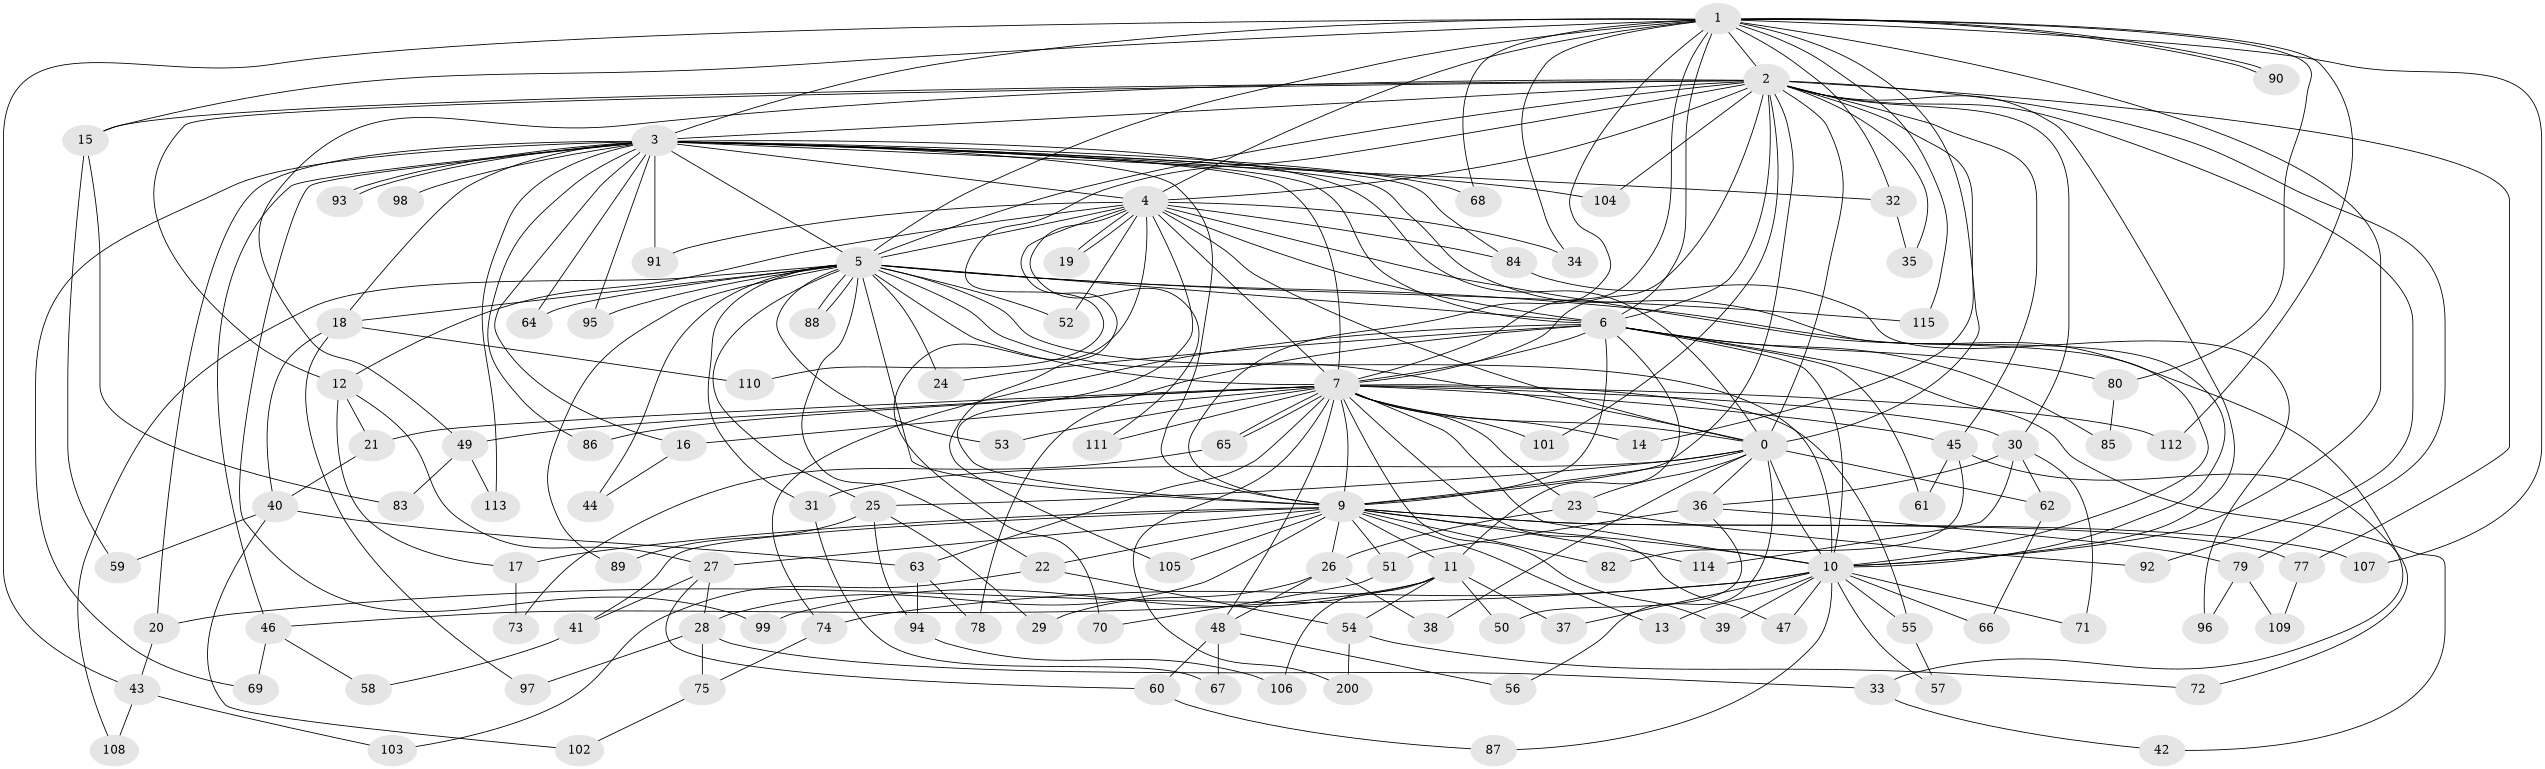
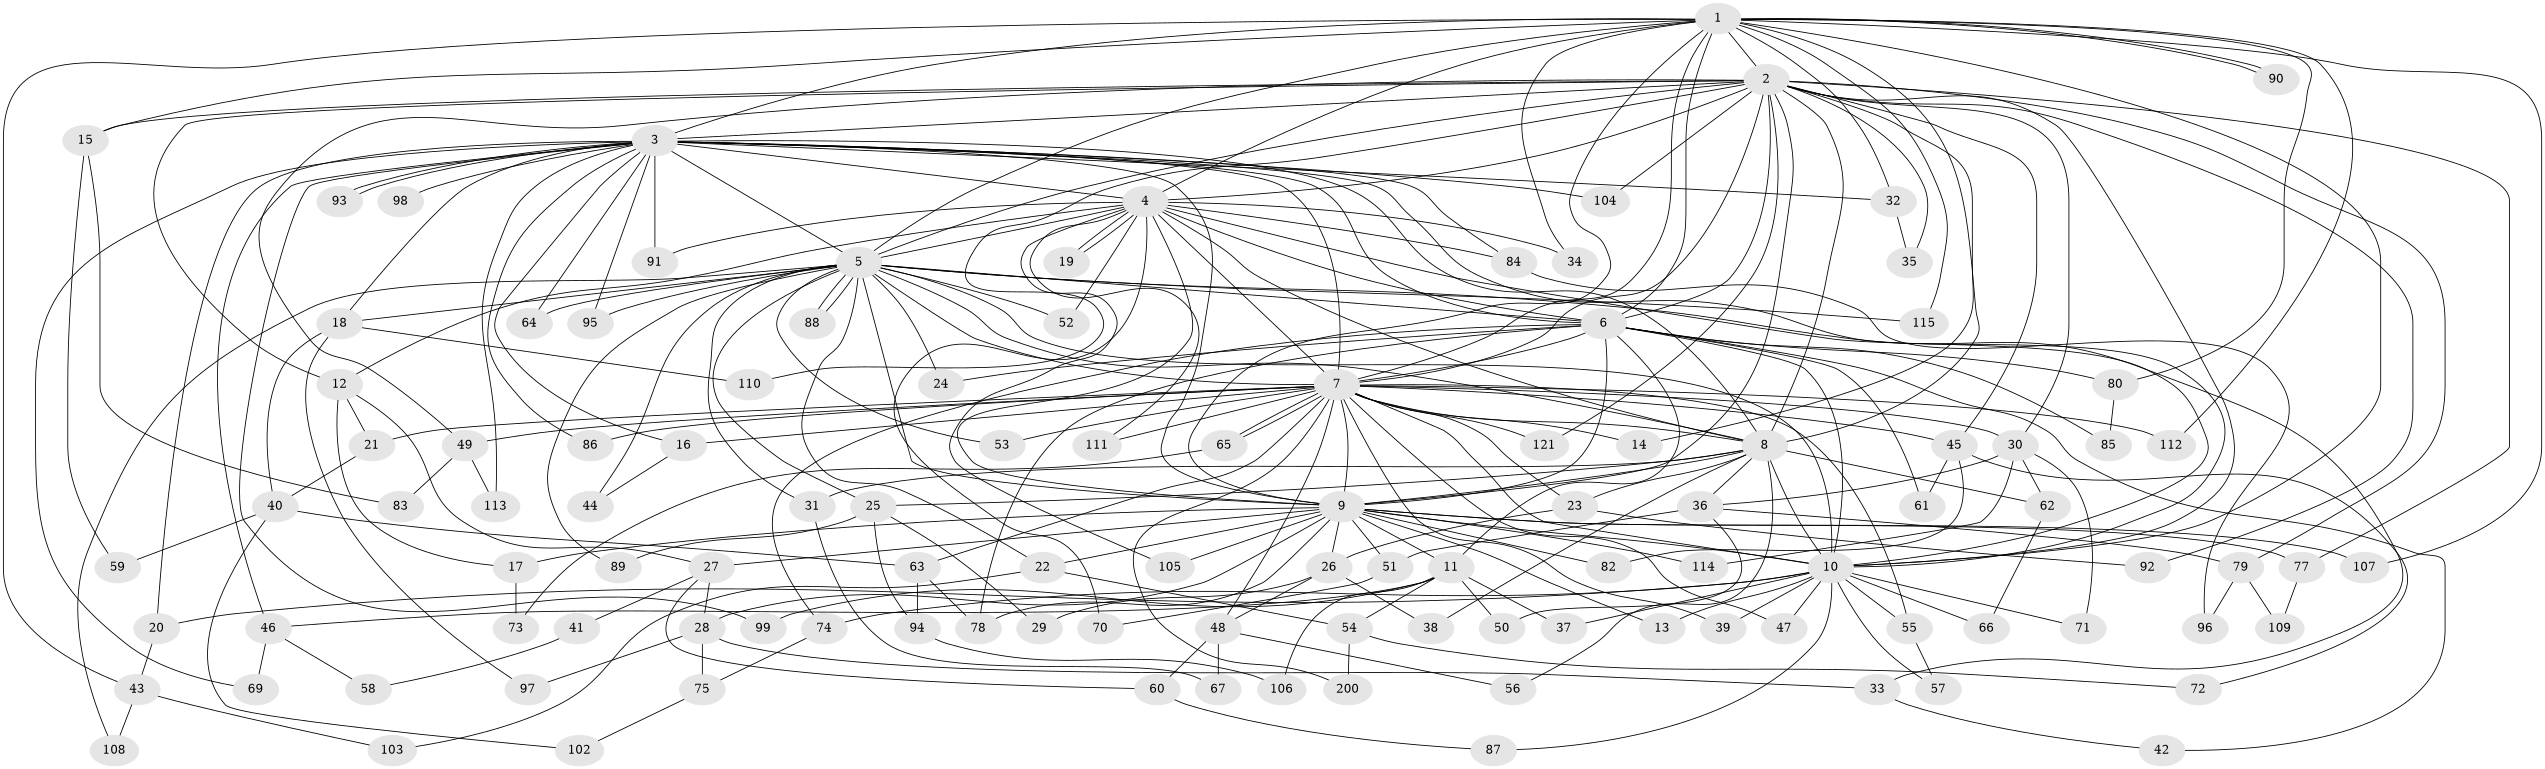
(1478, 202) -> none
(1544, 446) -> (1544, 446)
(1765, 446) -> (1765, 446)
(944, 524) -> (1255, 586)
